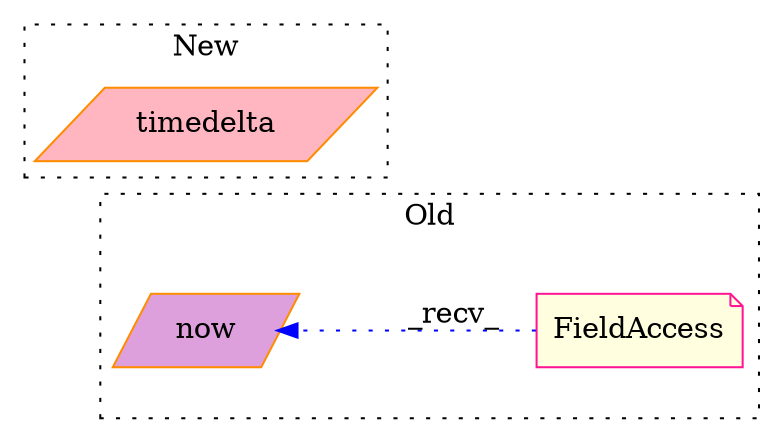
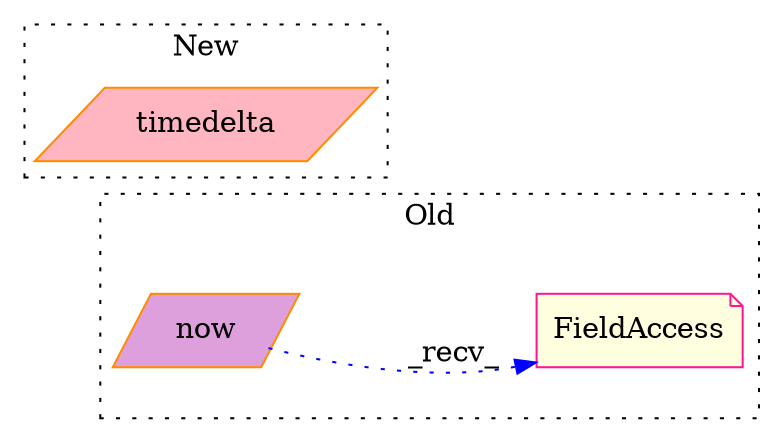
(417, 331) -> (391, 370)
